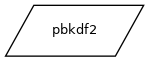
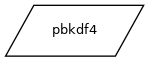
(75, 31) -> (75, 31)
